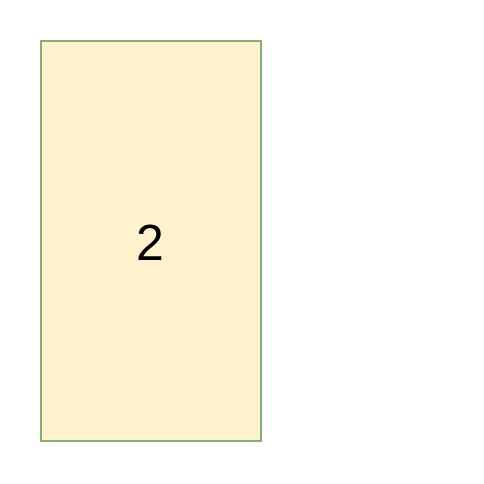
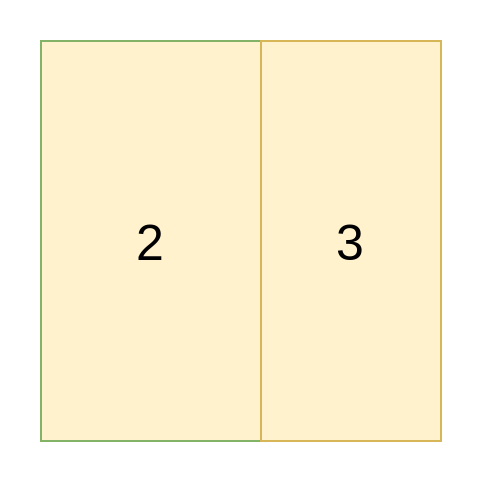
none -> (351, 241)
